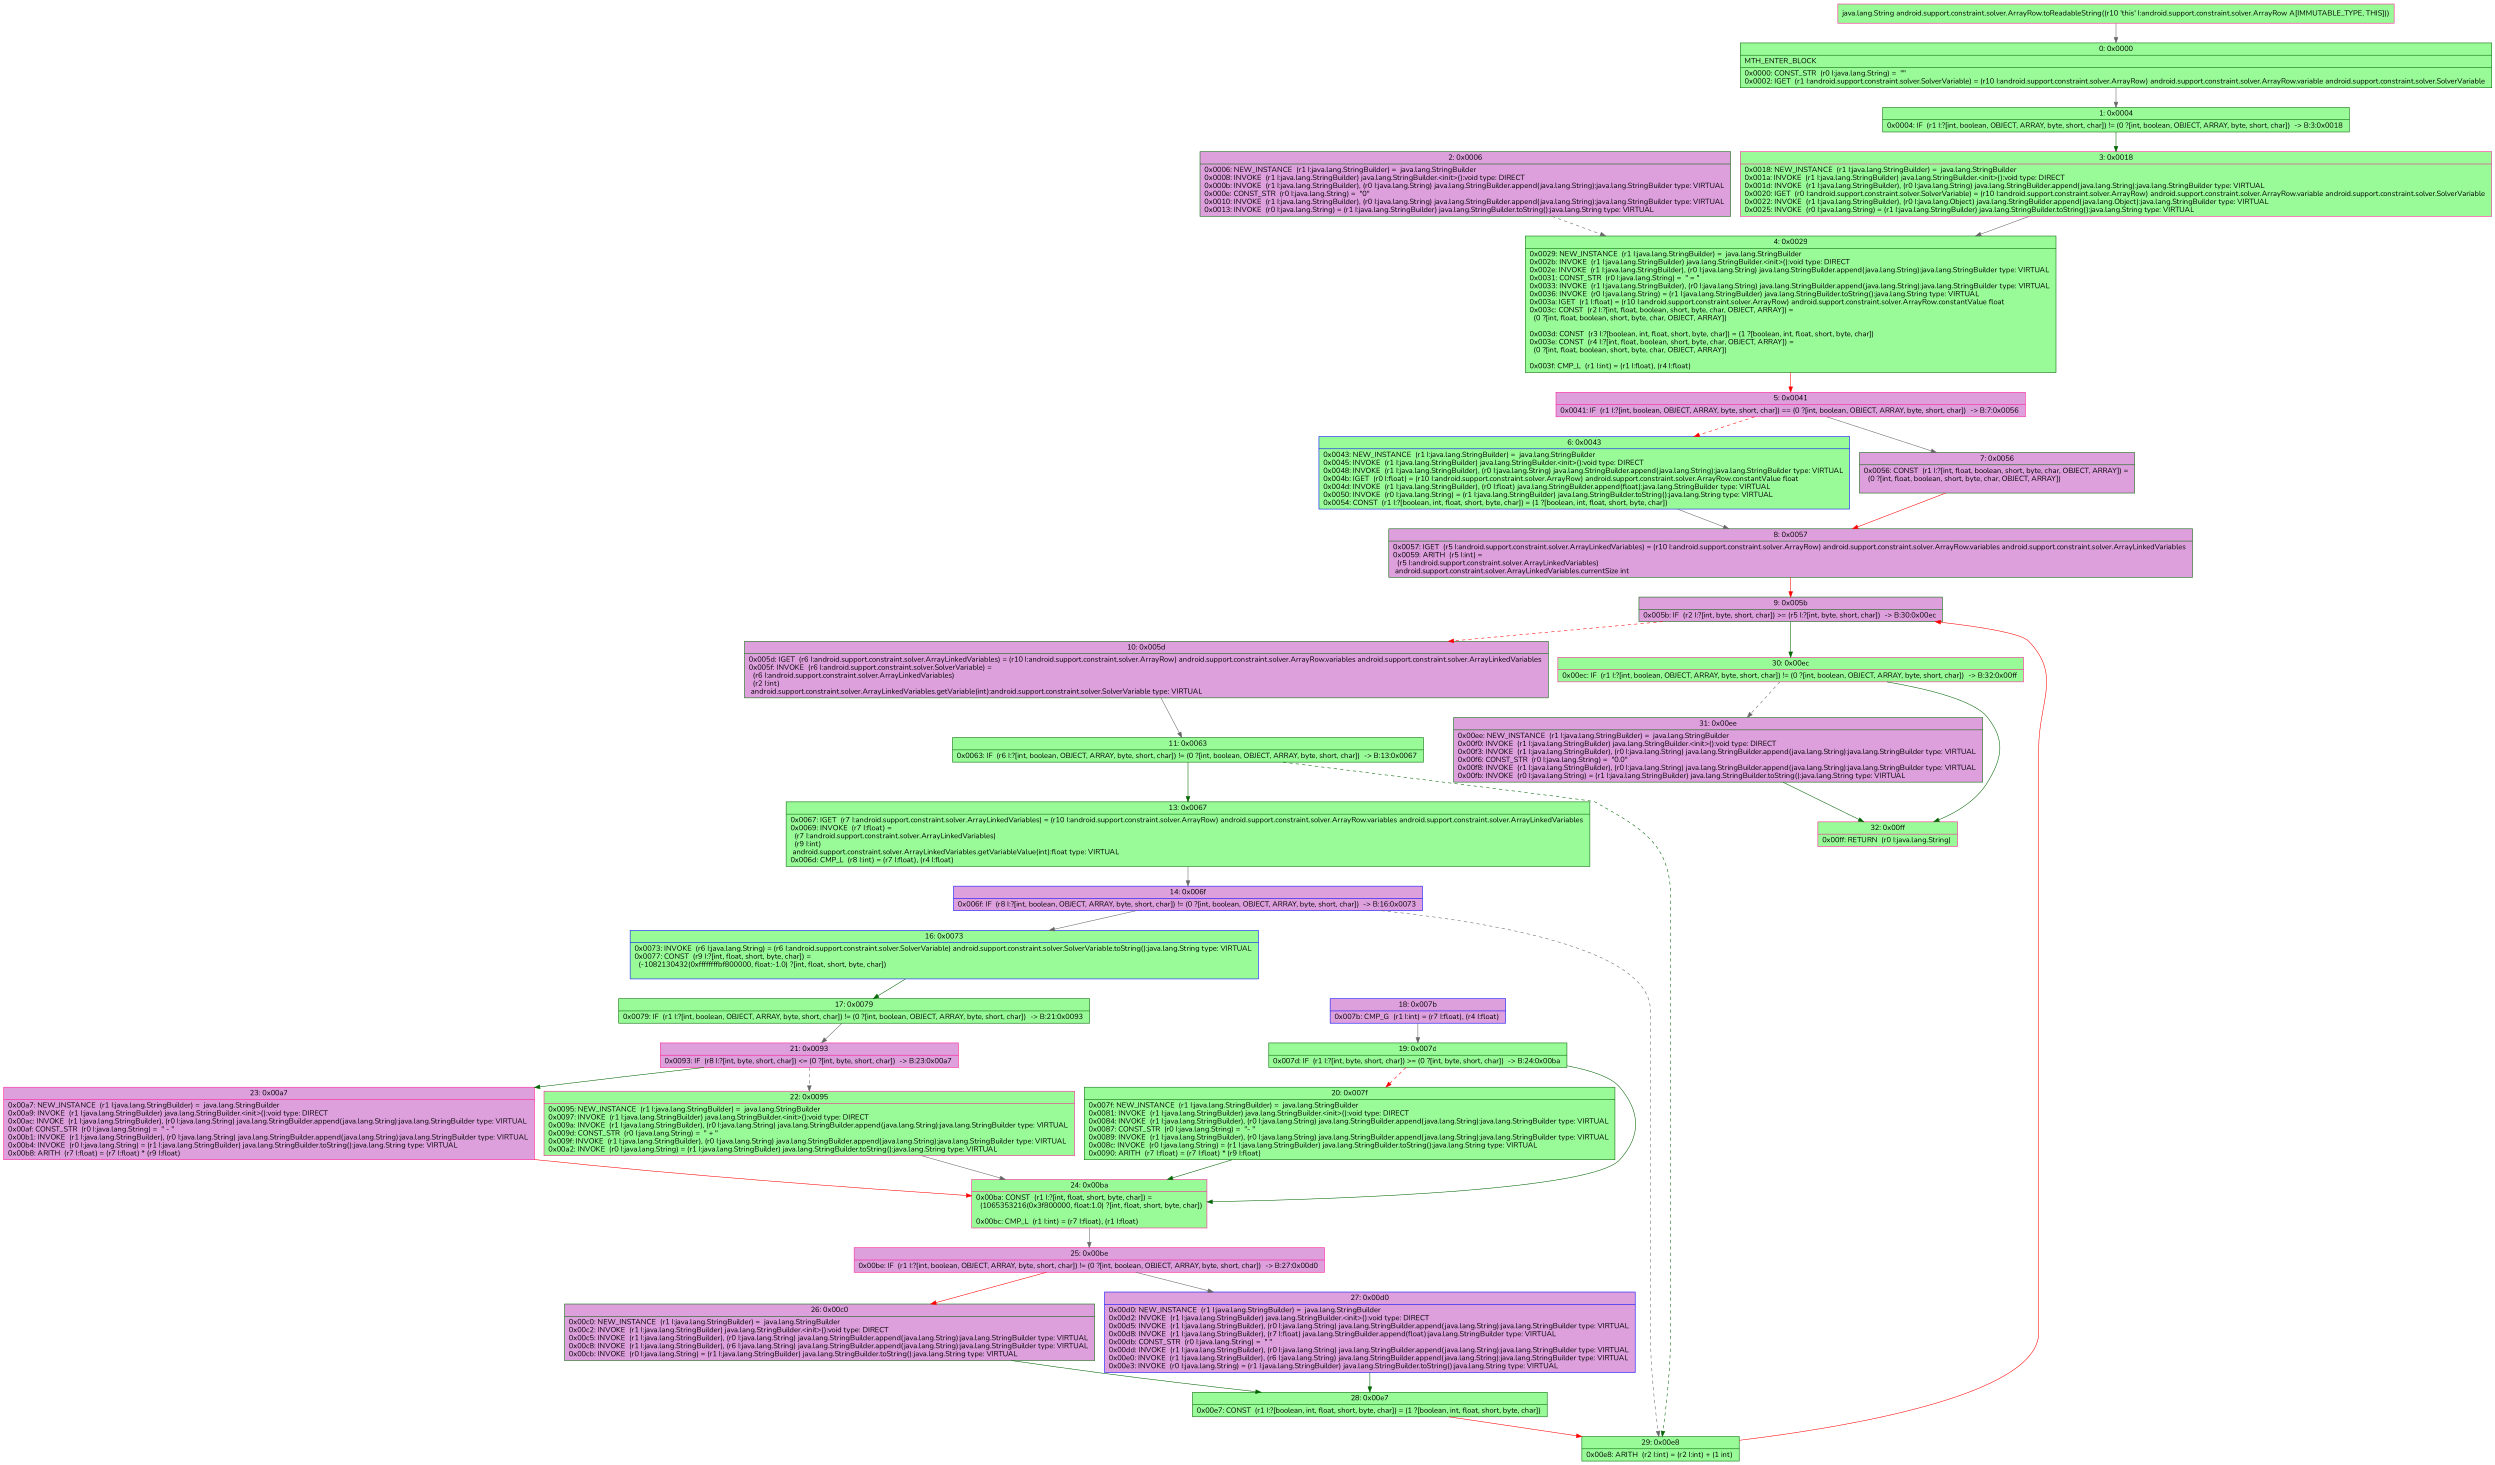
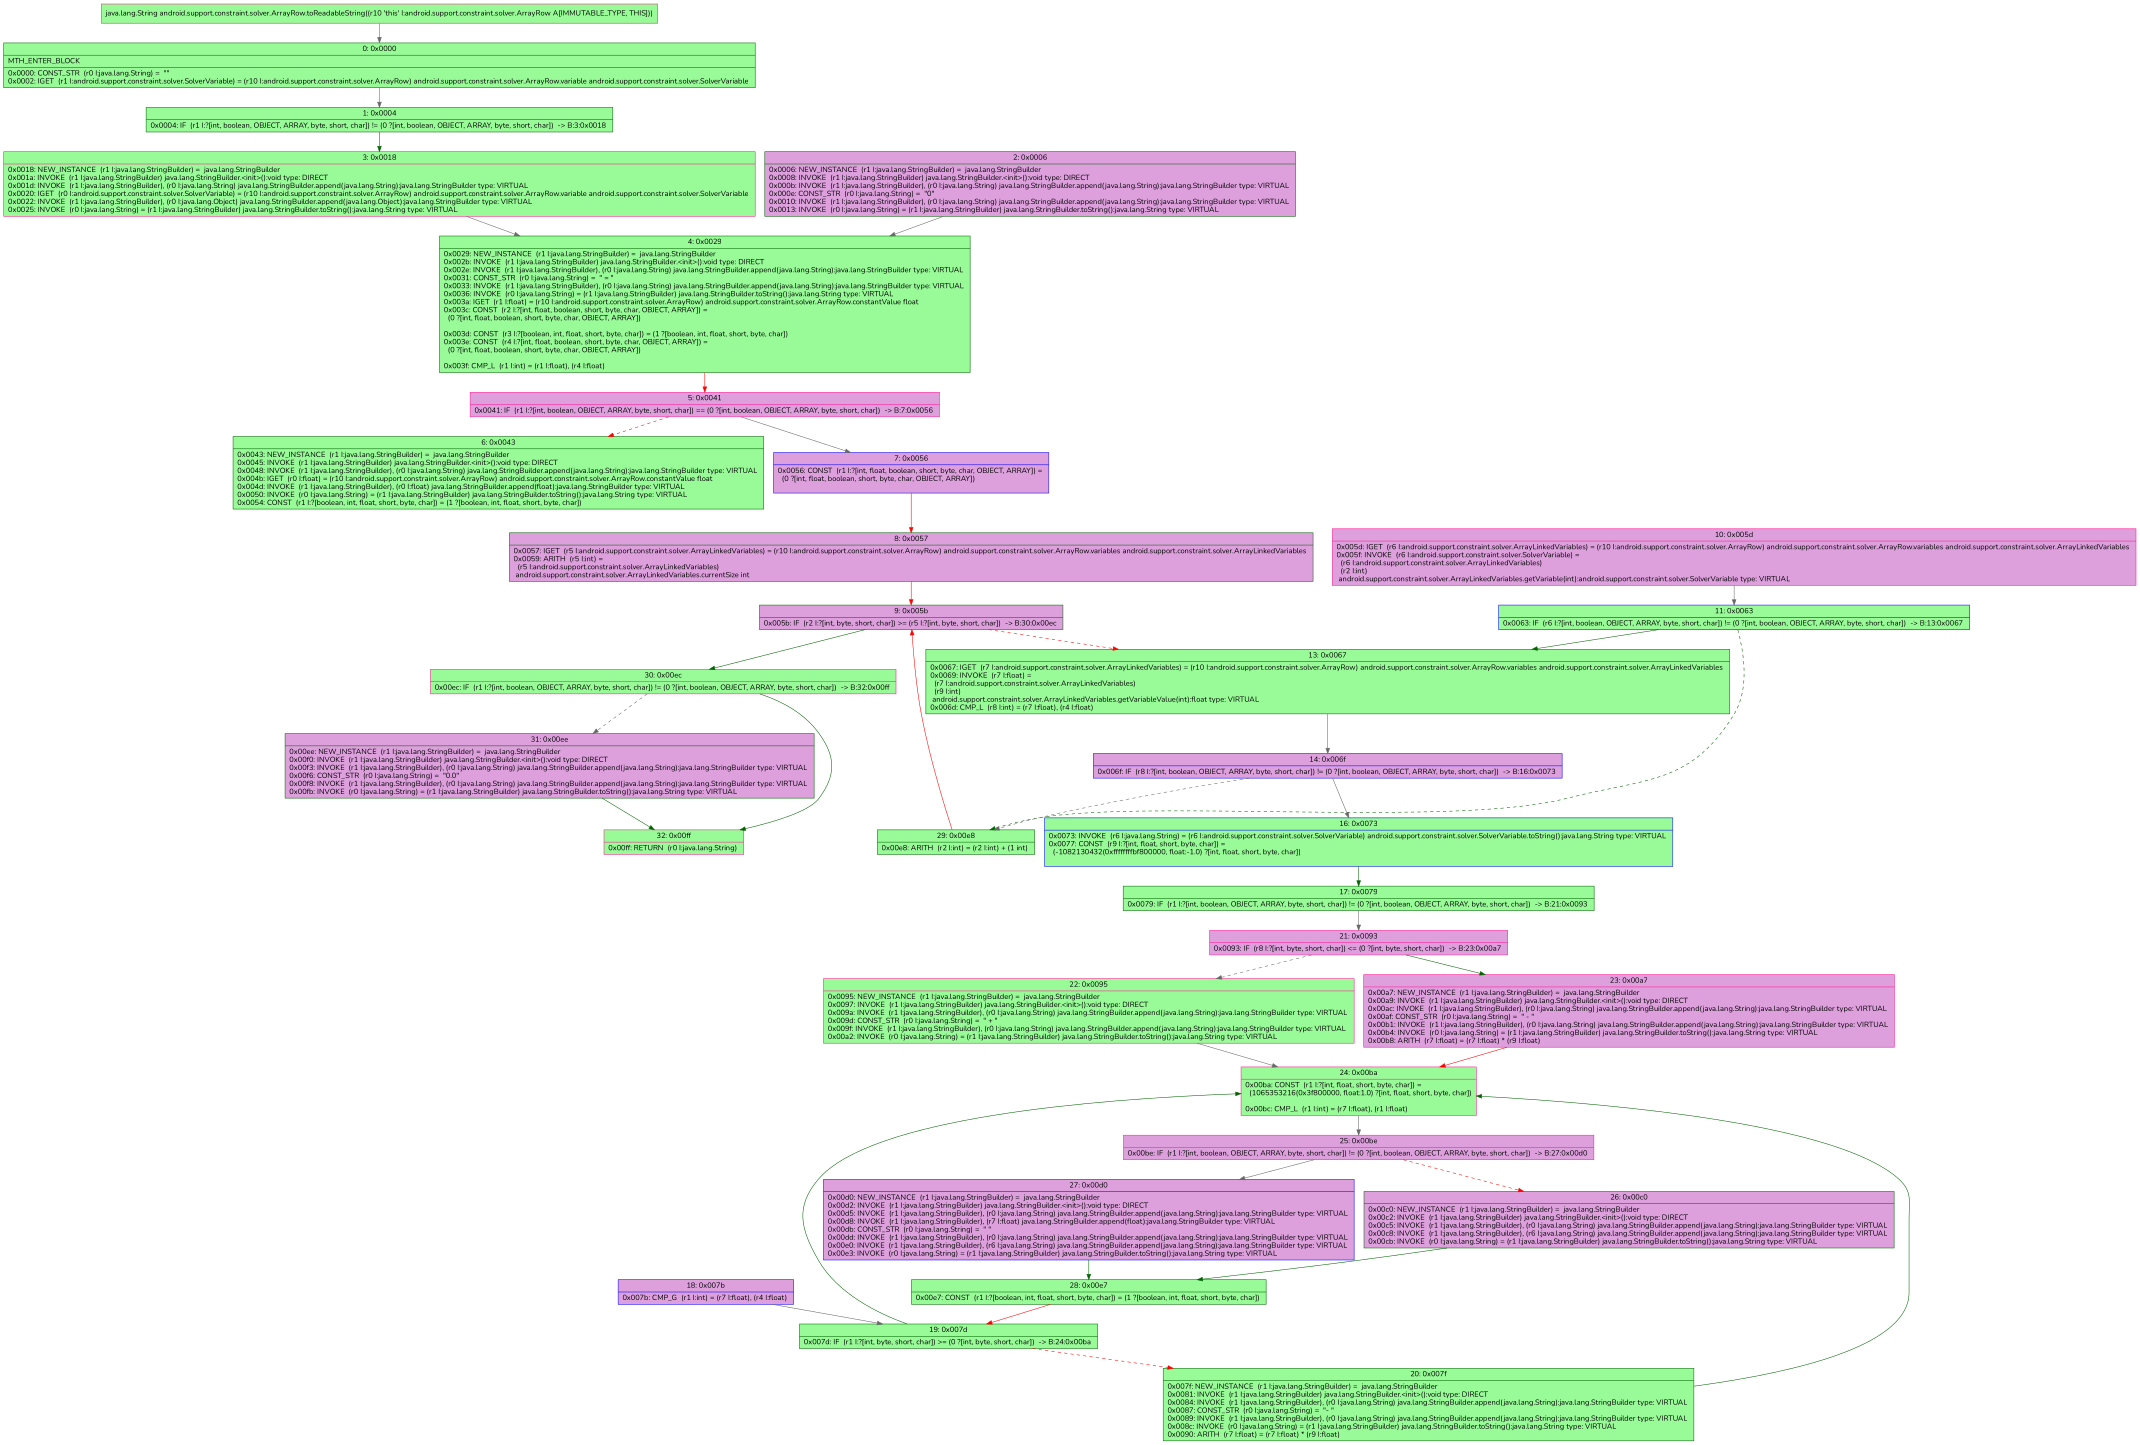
(1576, 225) -> (919, 225)
(1584, 473) -> (498, 473)
(1997, 473) -> (911, 473)
(1701, 518) -> none
(1558, 631) -> (1051, 639)
(1146, 670) -> (1734, 557)
(1188, 750) -> (1734, 617)
(991, 1287) -> (1461, 1175)
(1513, 1426) -> (1021, 1313)
